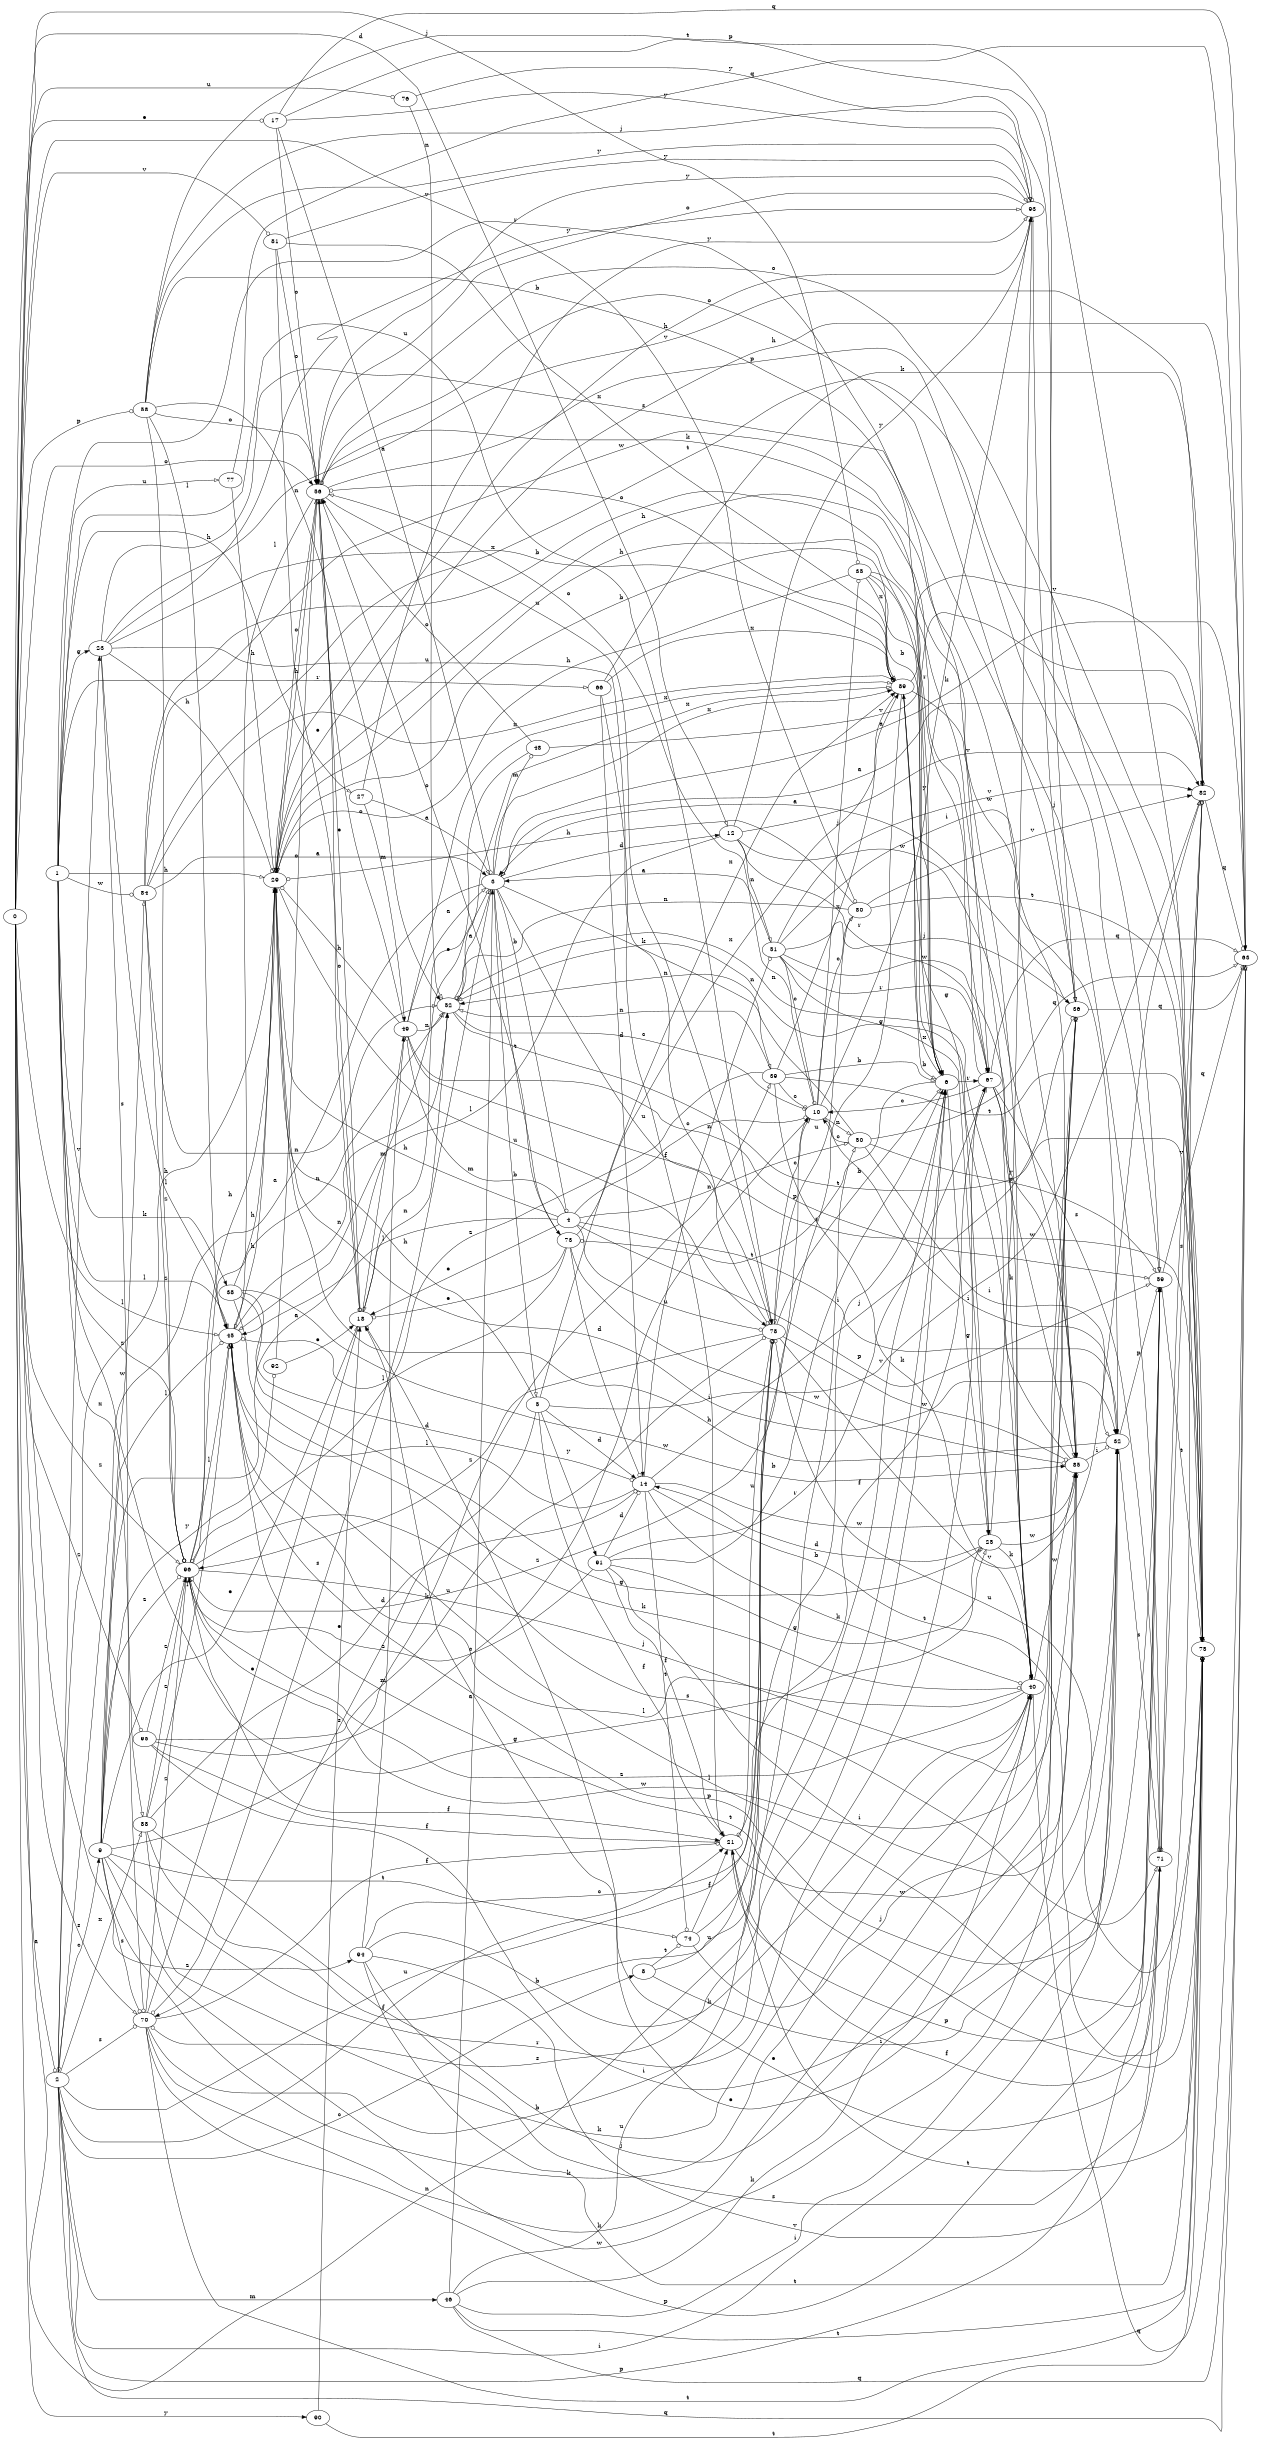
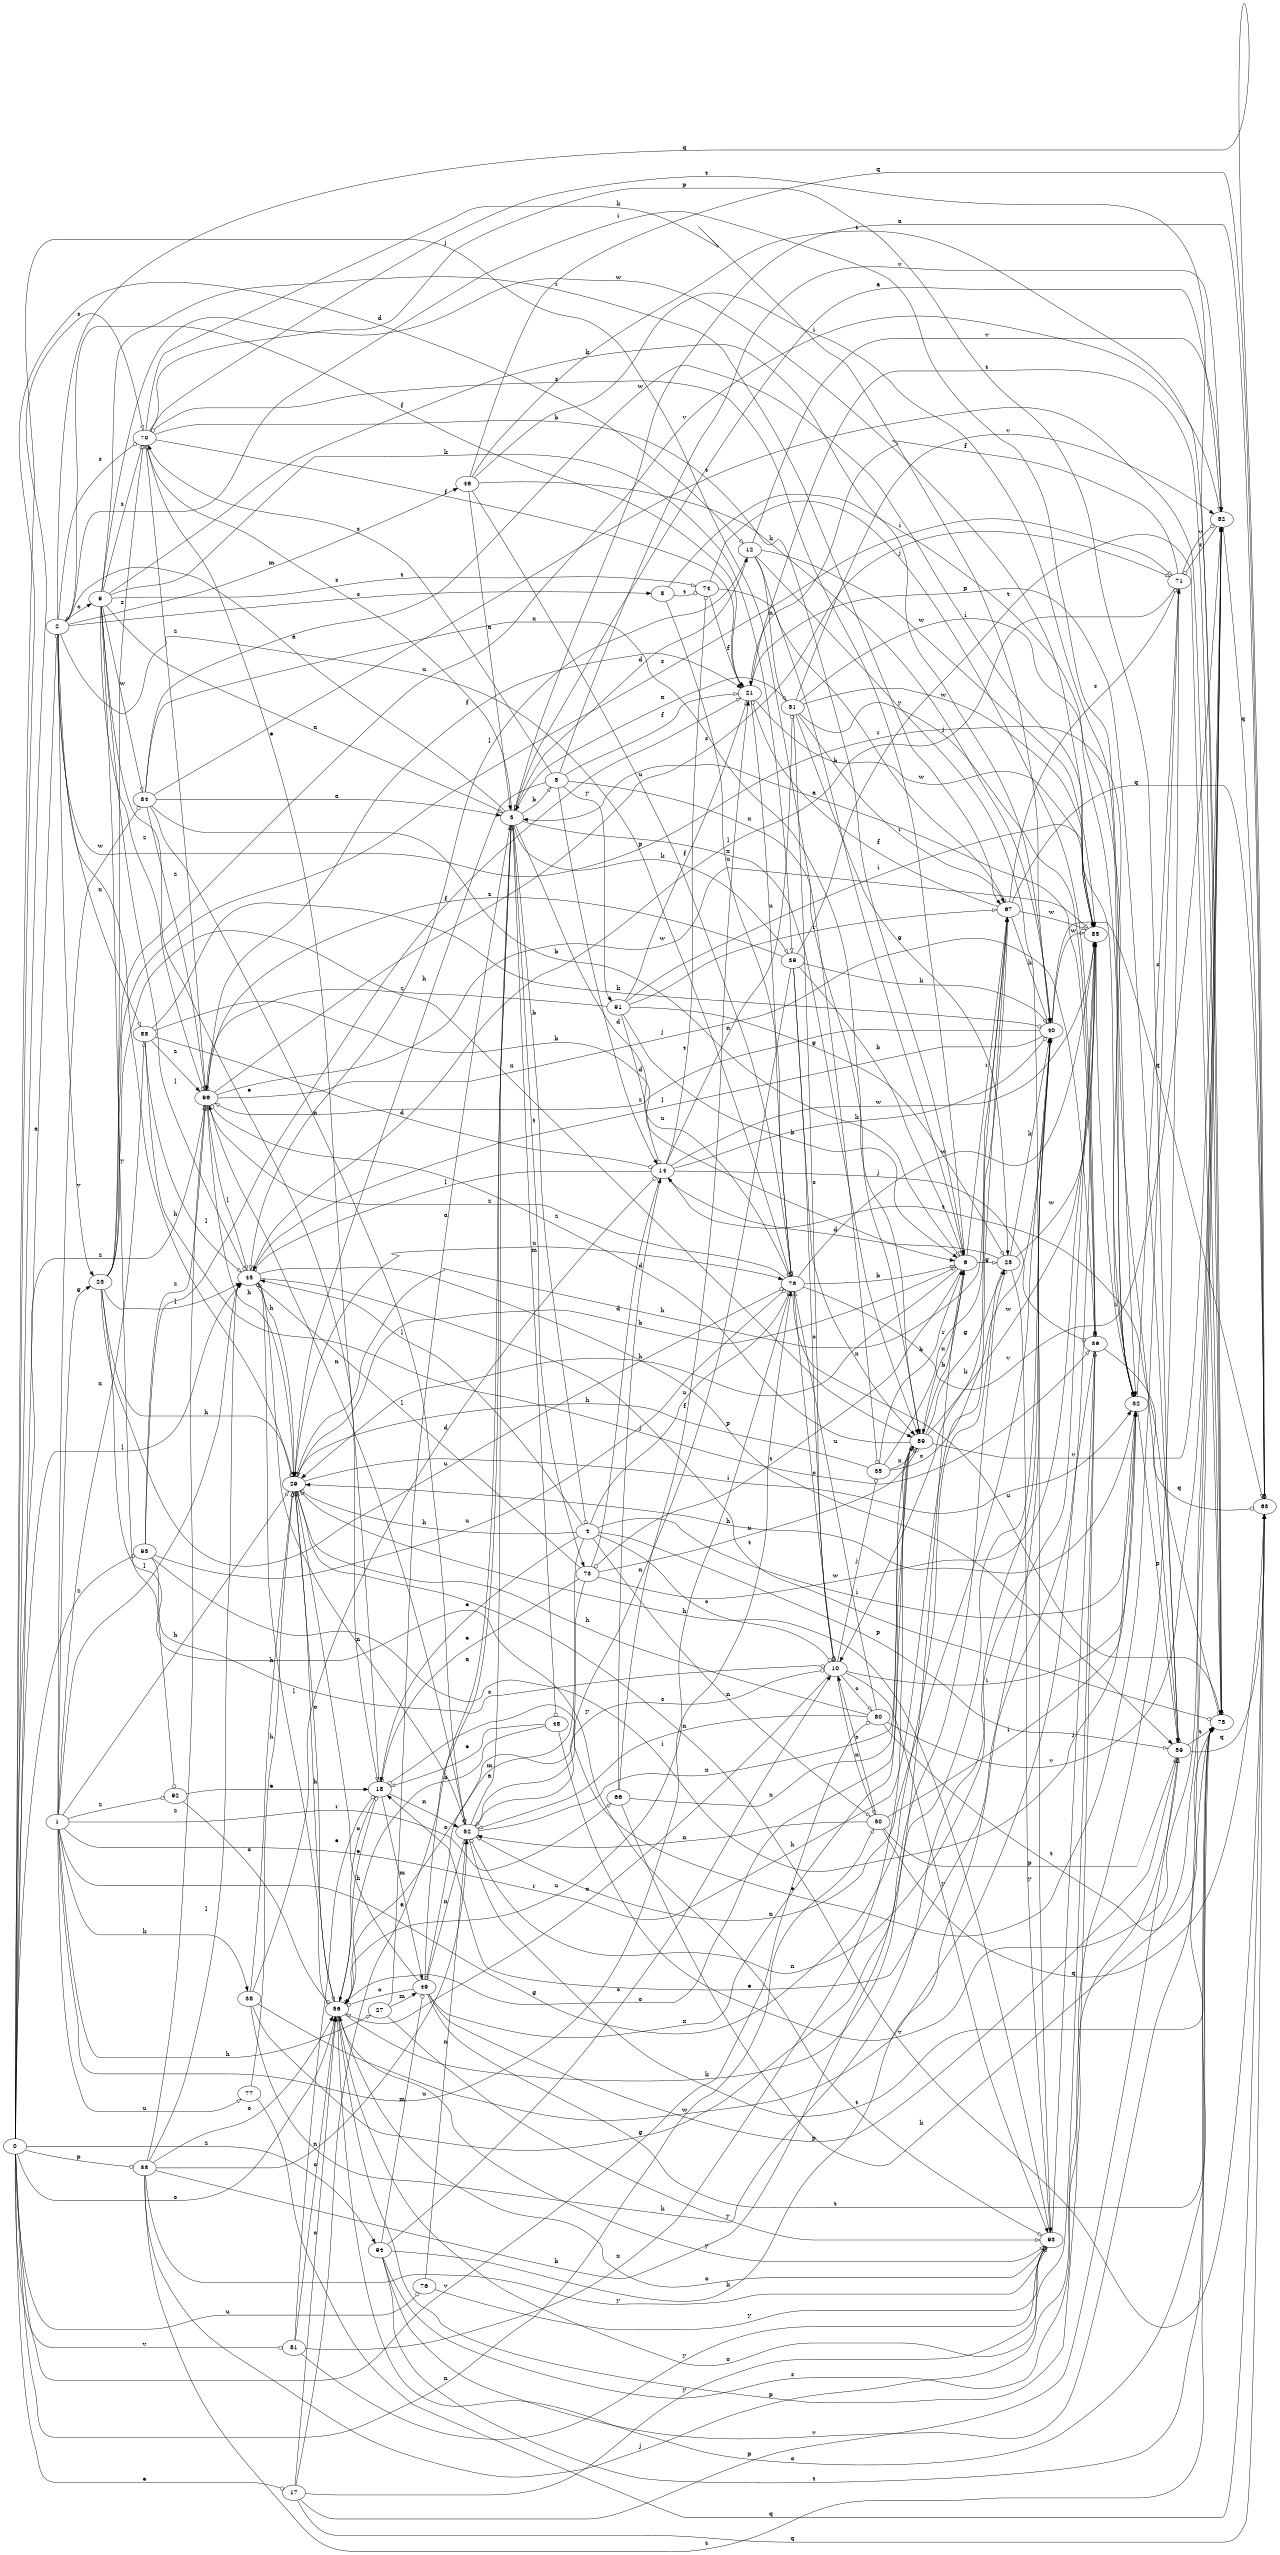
(79, 1293) -> (114, 1807)
(318, 2418) -> none
